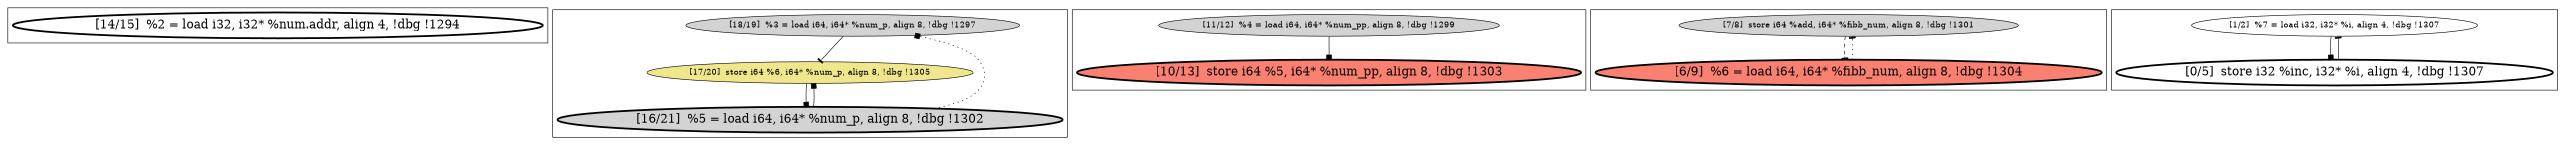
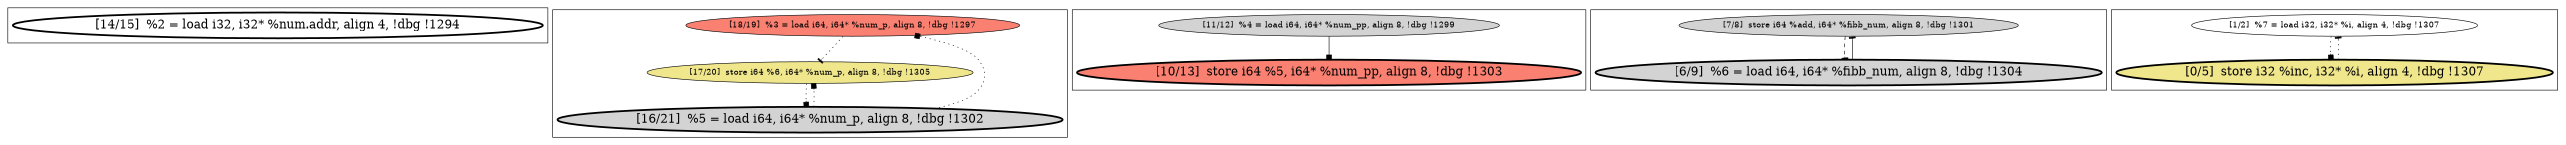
(853, 25) -> (853, 25)
(2331, 45) -> (2331, 45)
(832, 48) -> (832, 48)
(1853, 50) -> (1853, 50)
(2339, 50) -> (2339, 50)
(1849, 73) -> (1849, 73)
(2335, 73) -> (2335, 73)
(806, 92) -> (806, 92)
(814, 98) -> (814, 98)
